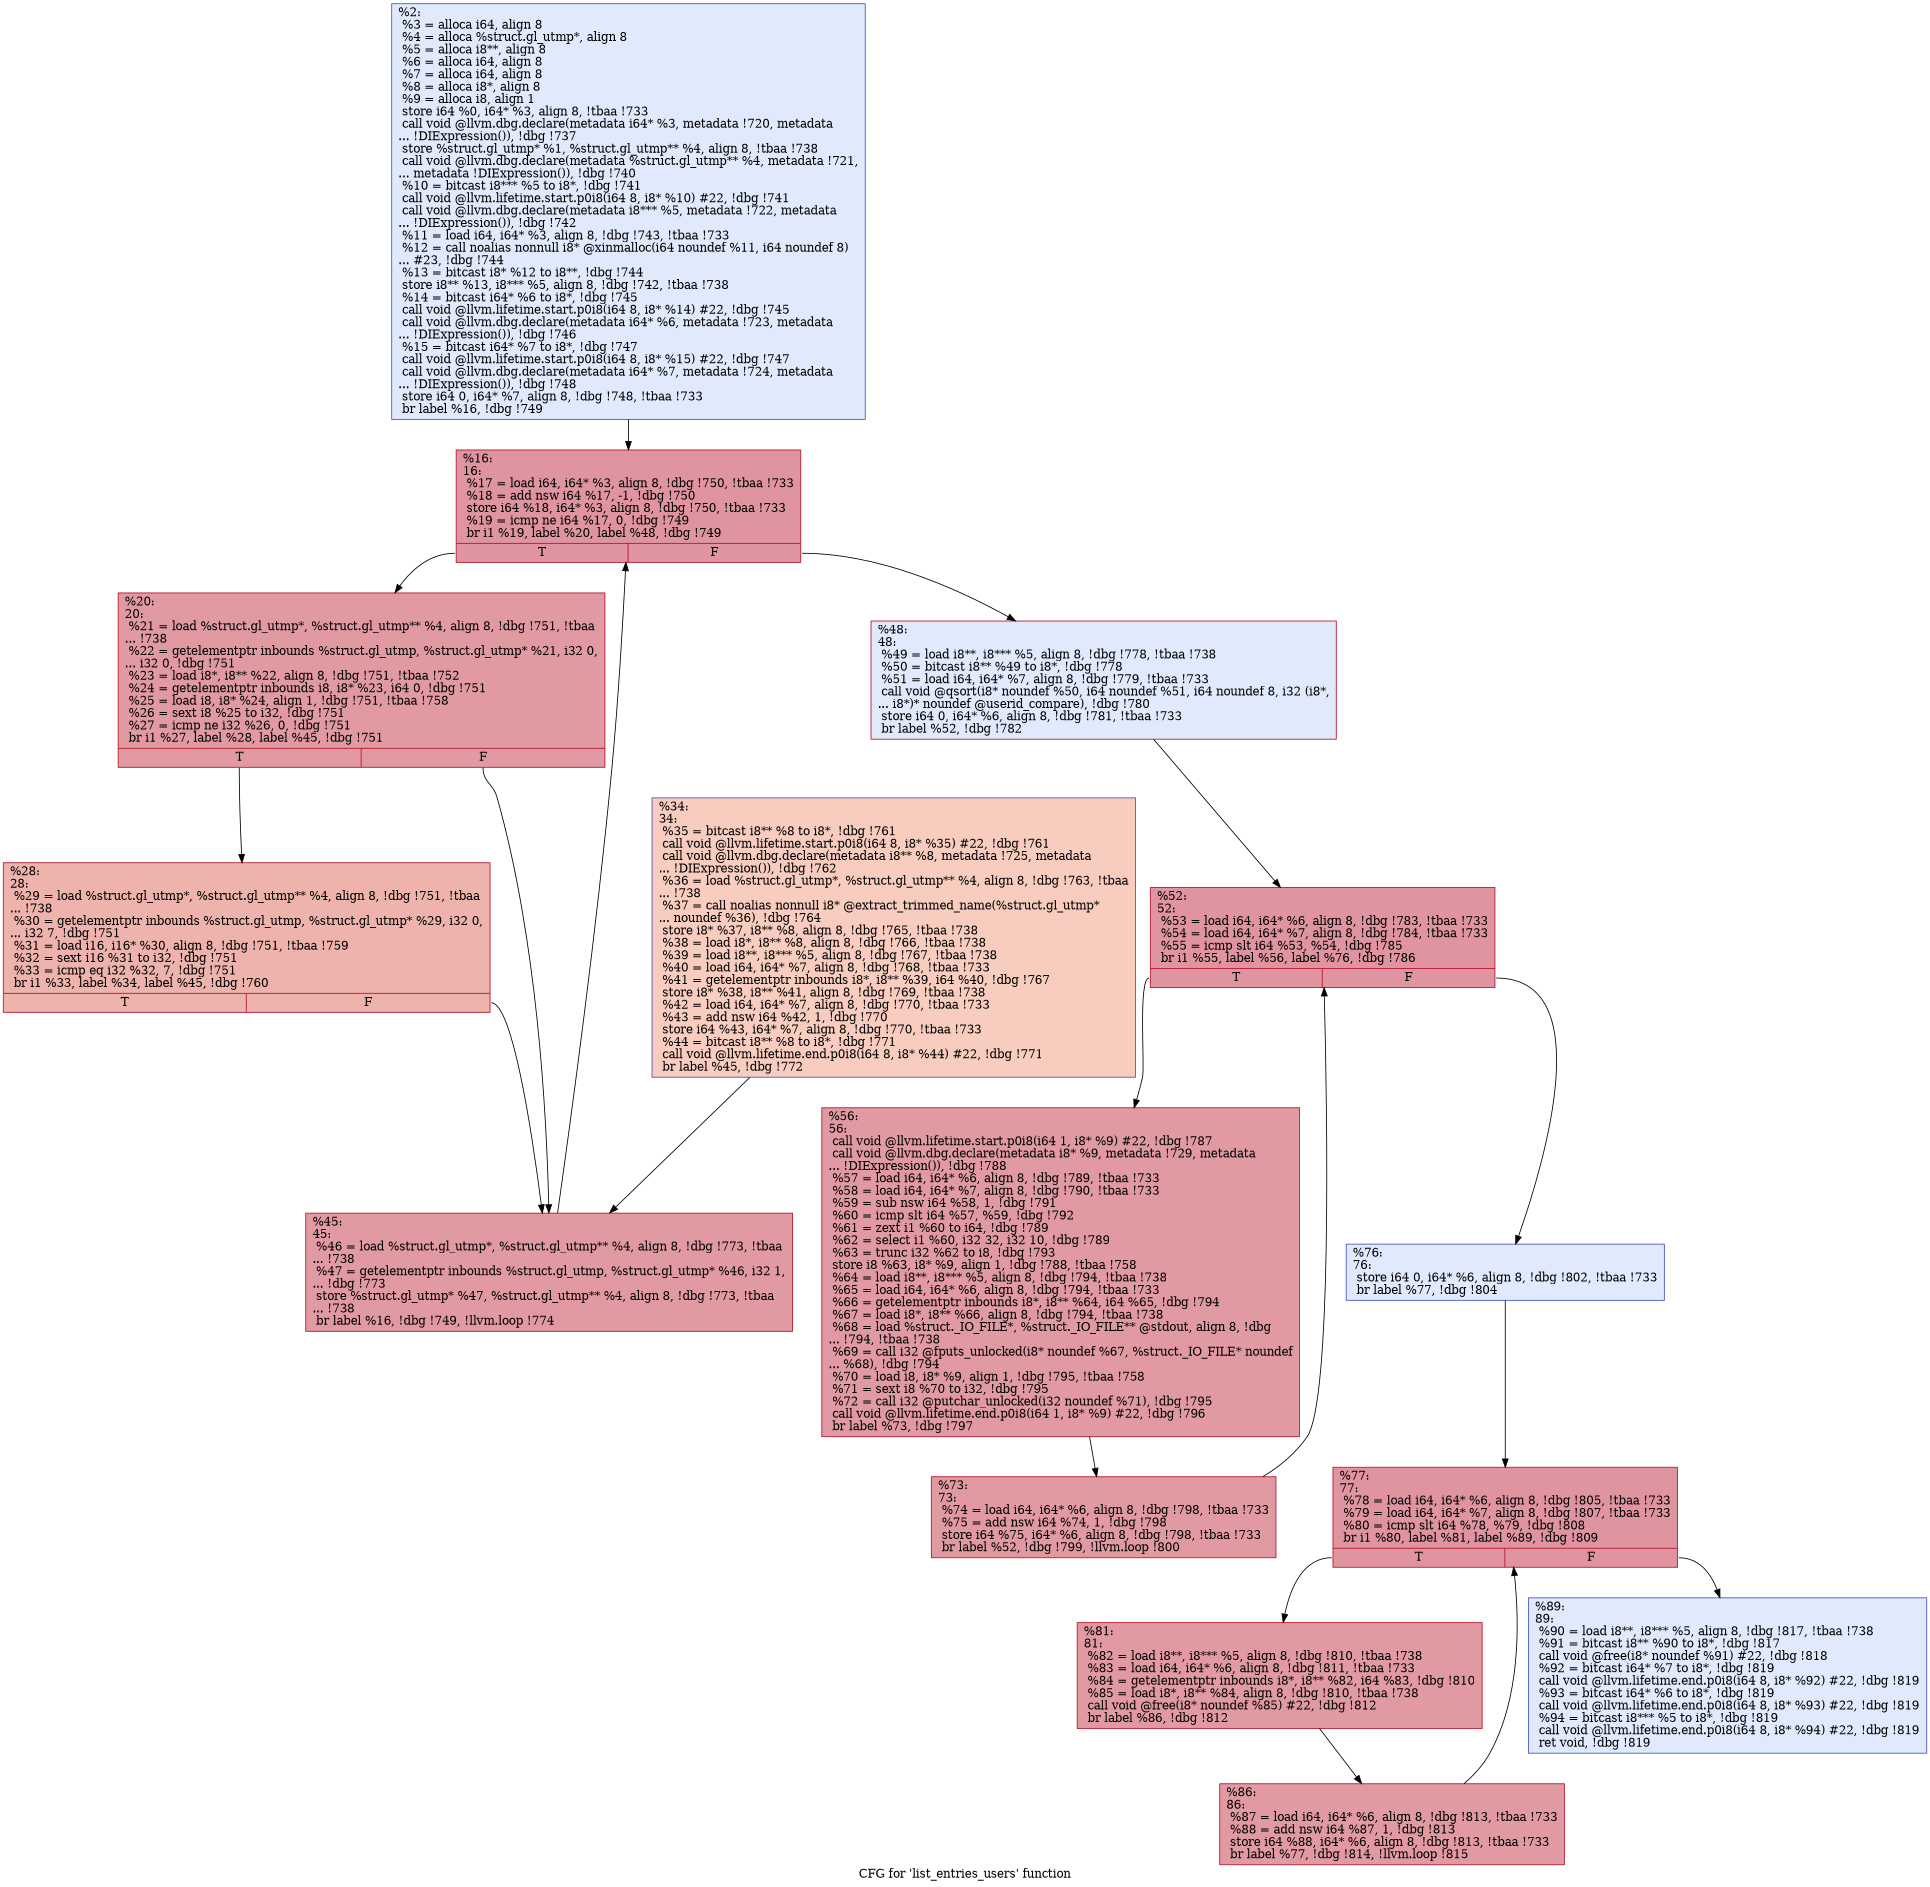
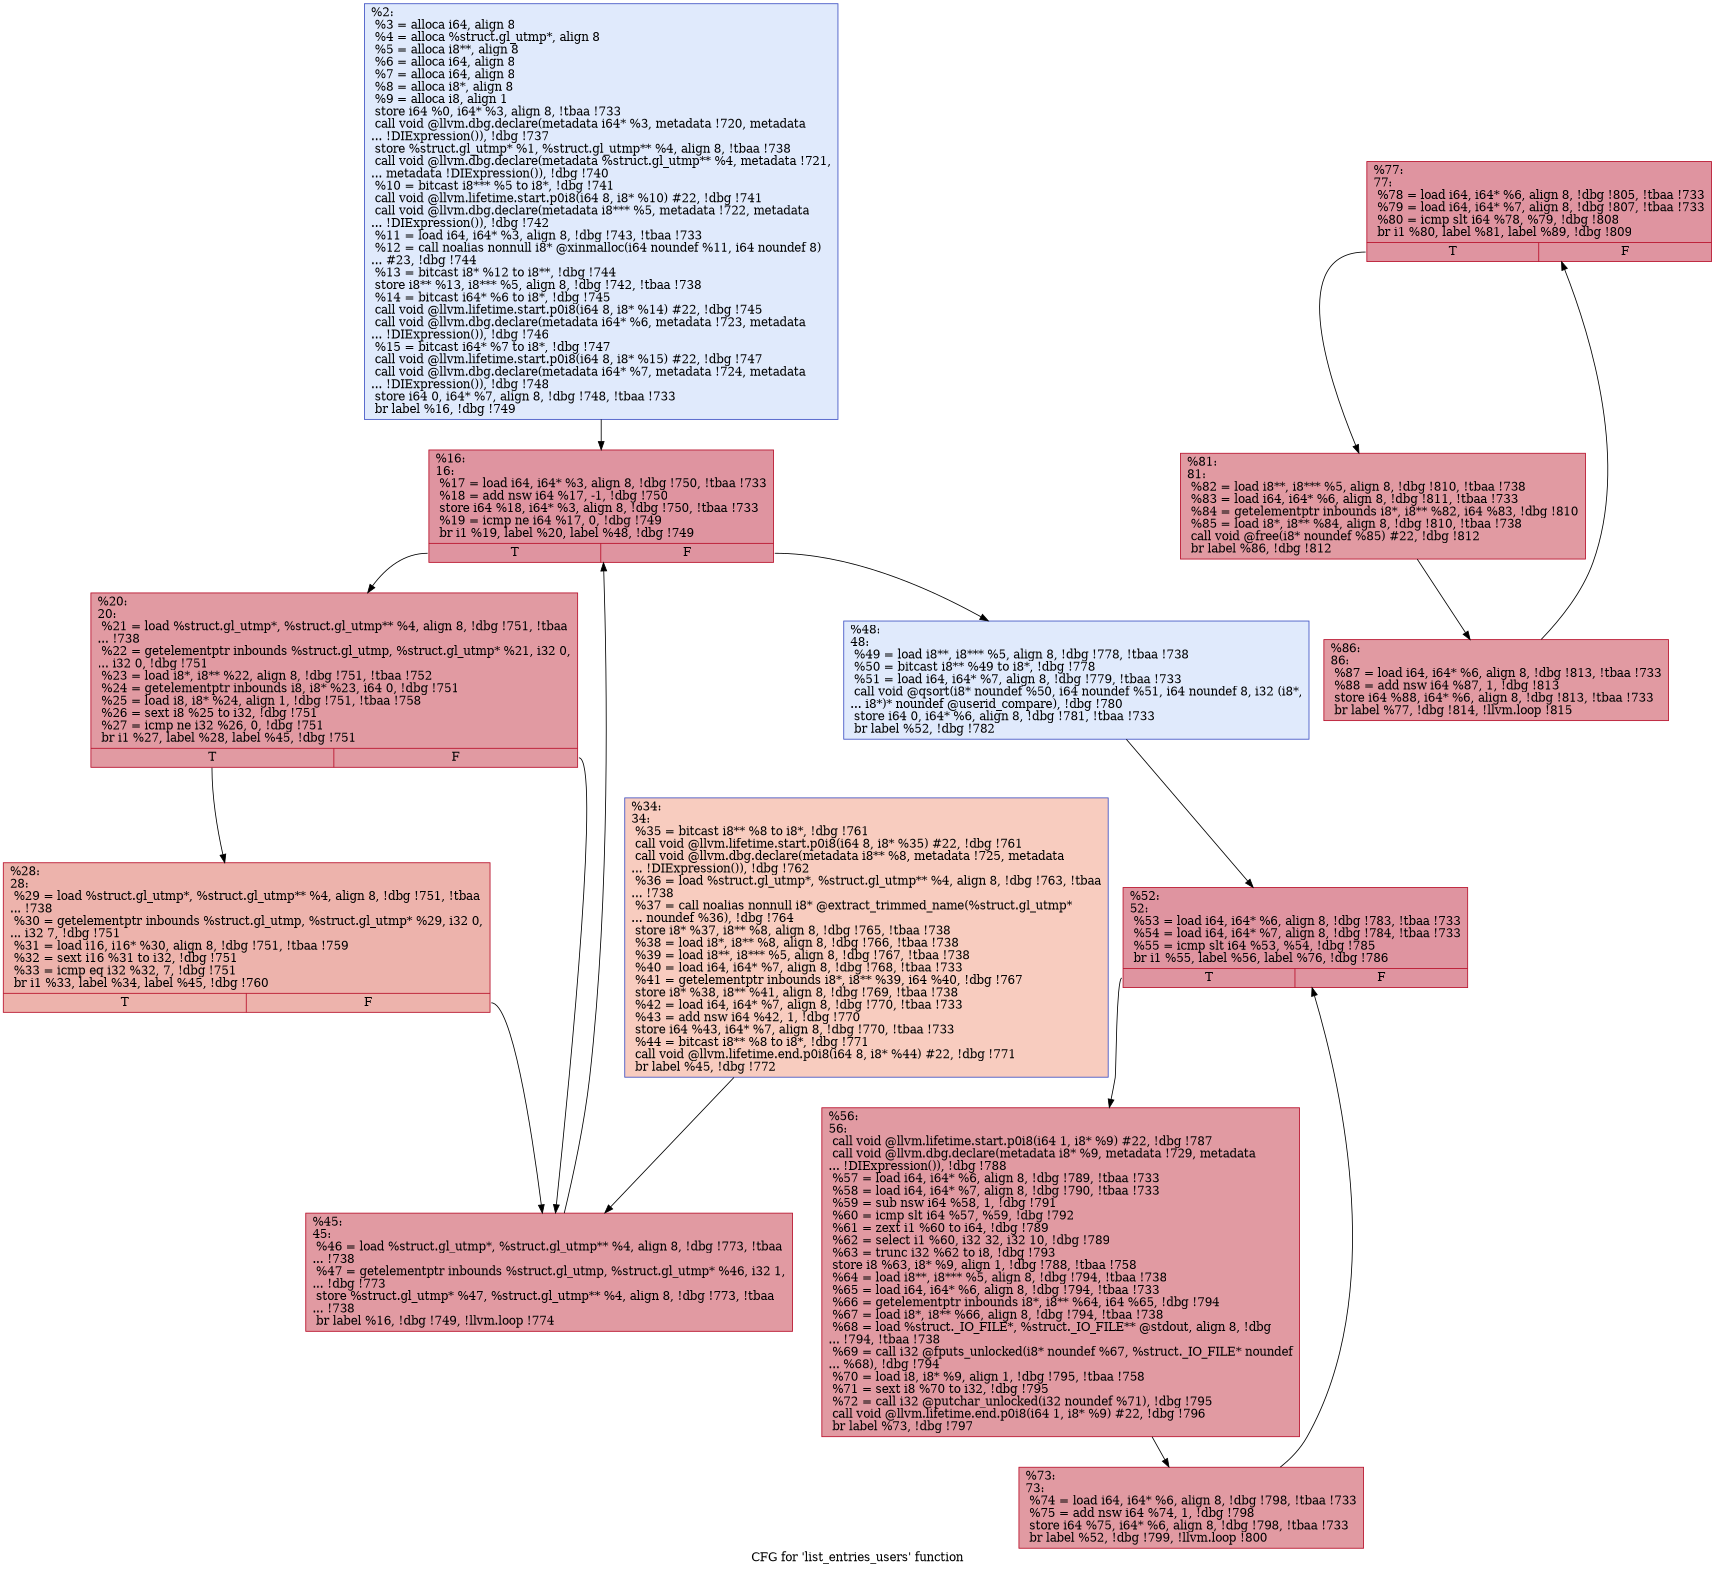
(1104, 680) -> (1076, 680)
(1505, 1272) -> none
(1728, 1676) -> none
